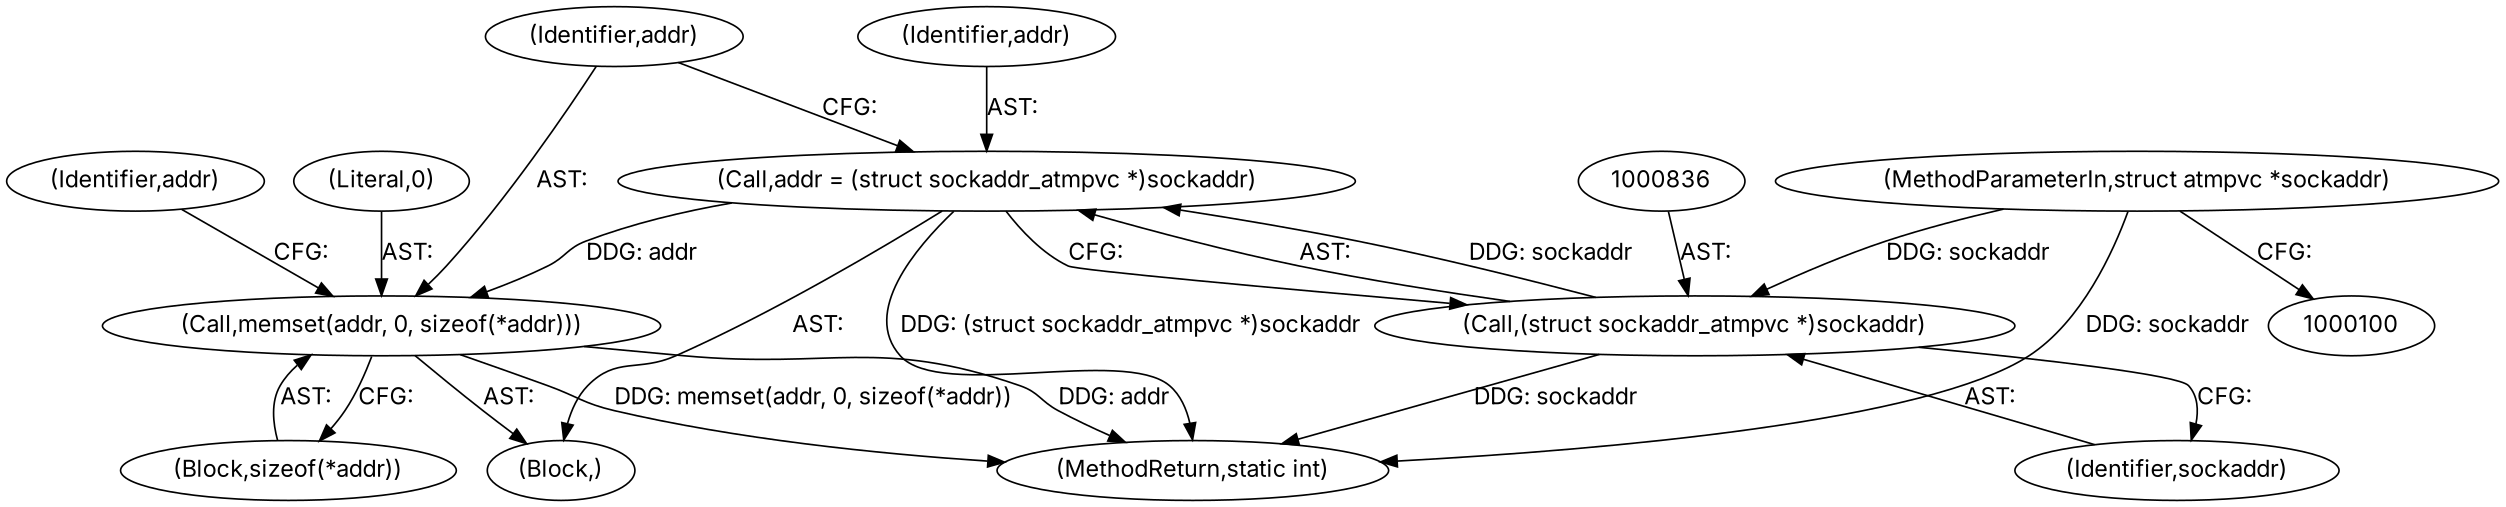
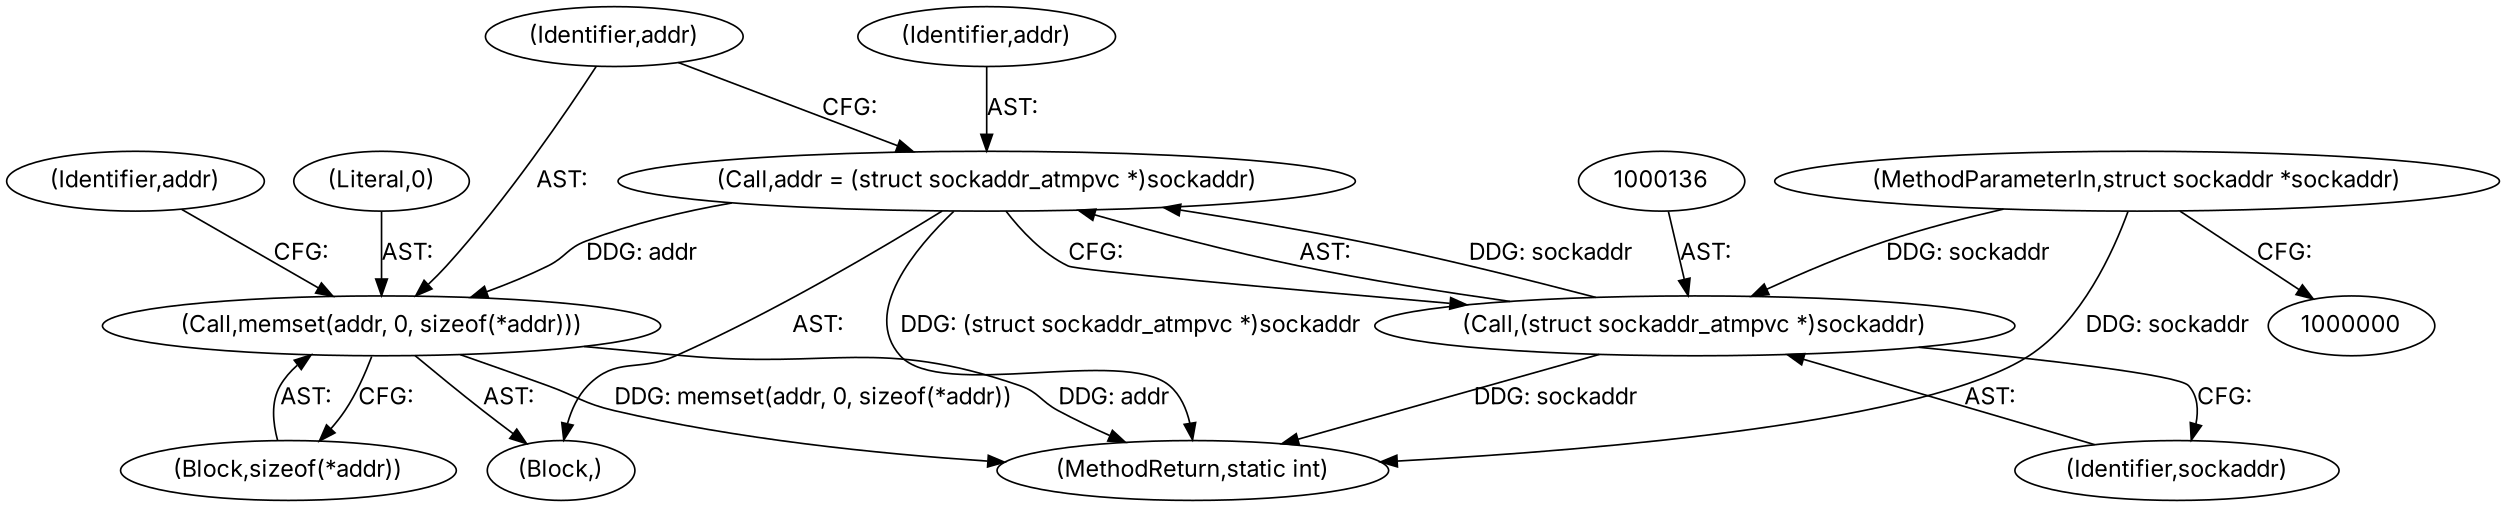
(1662, 181) -> (1662, 181)
(2137, 181) -> (2137, 181)
(2352, 326) -> (2352, 326)
